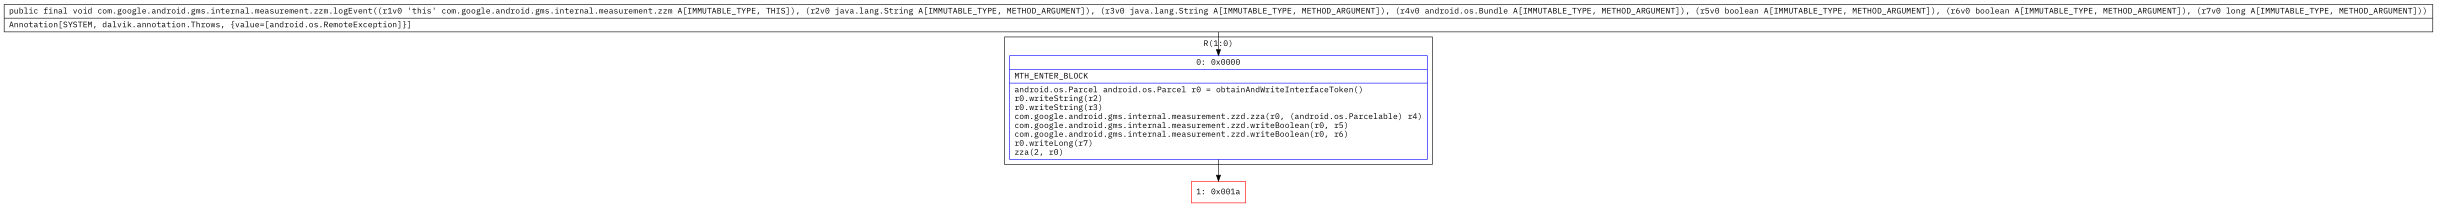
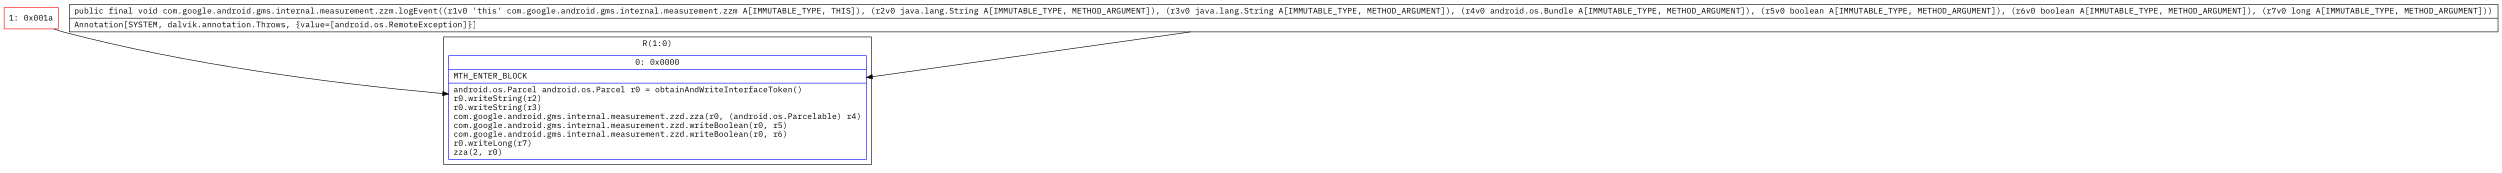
(1218, 168) -> (247, 69)
